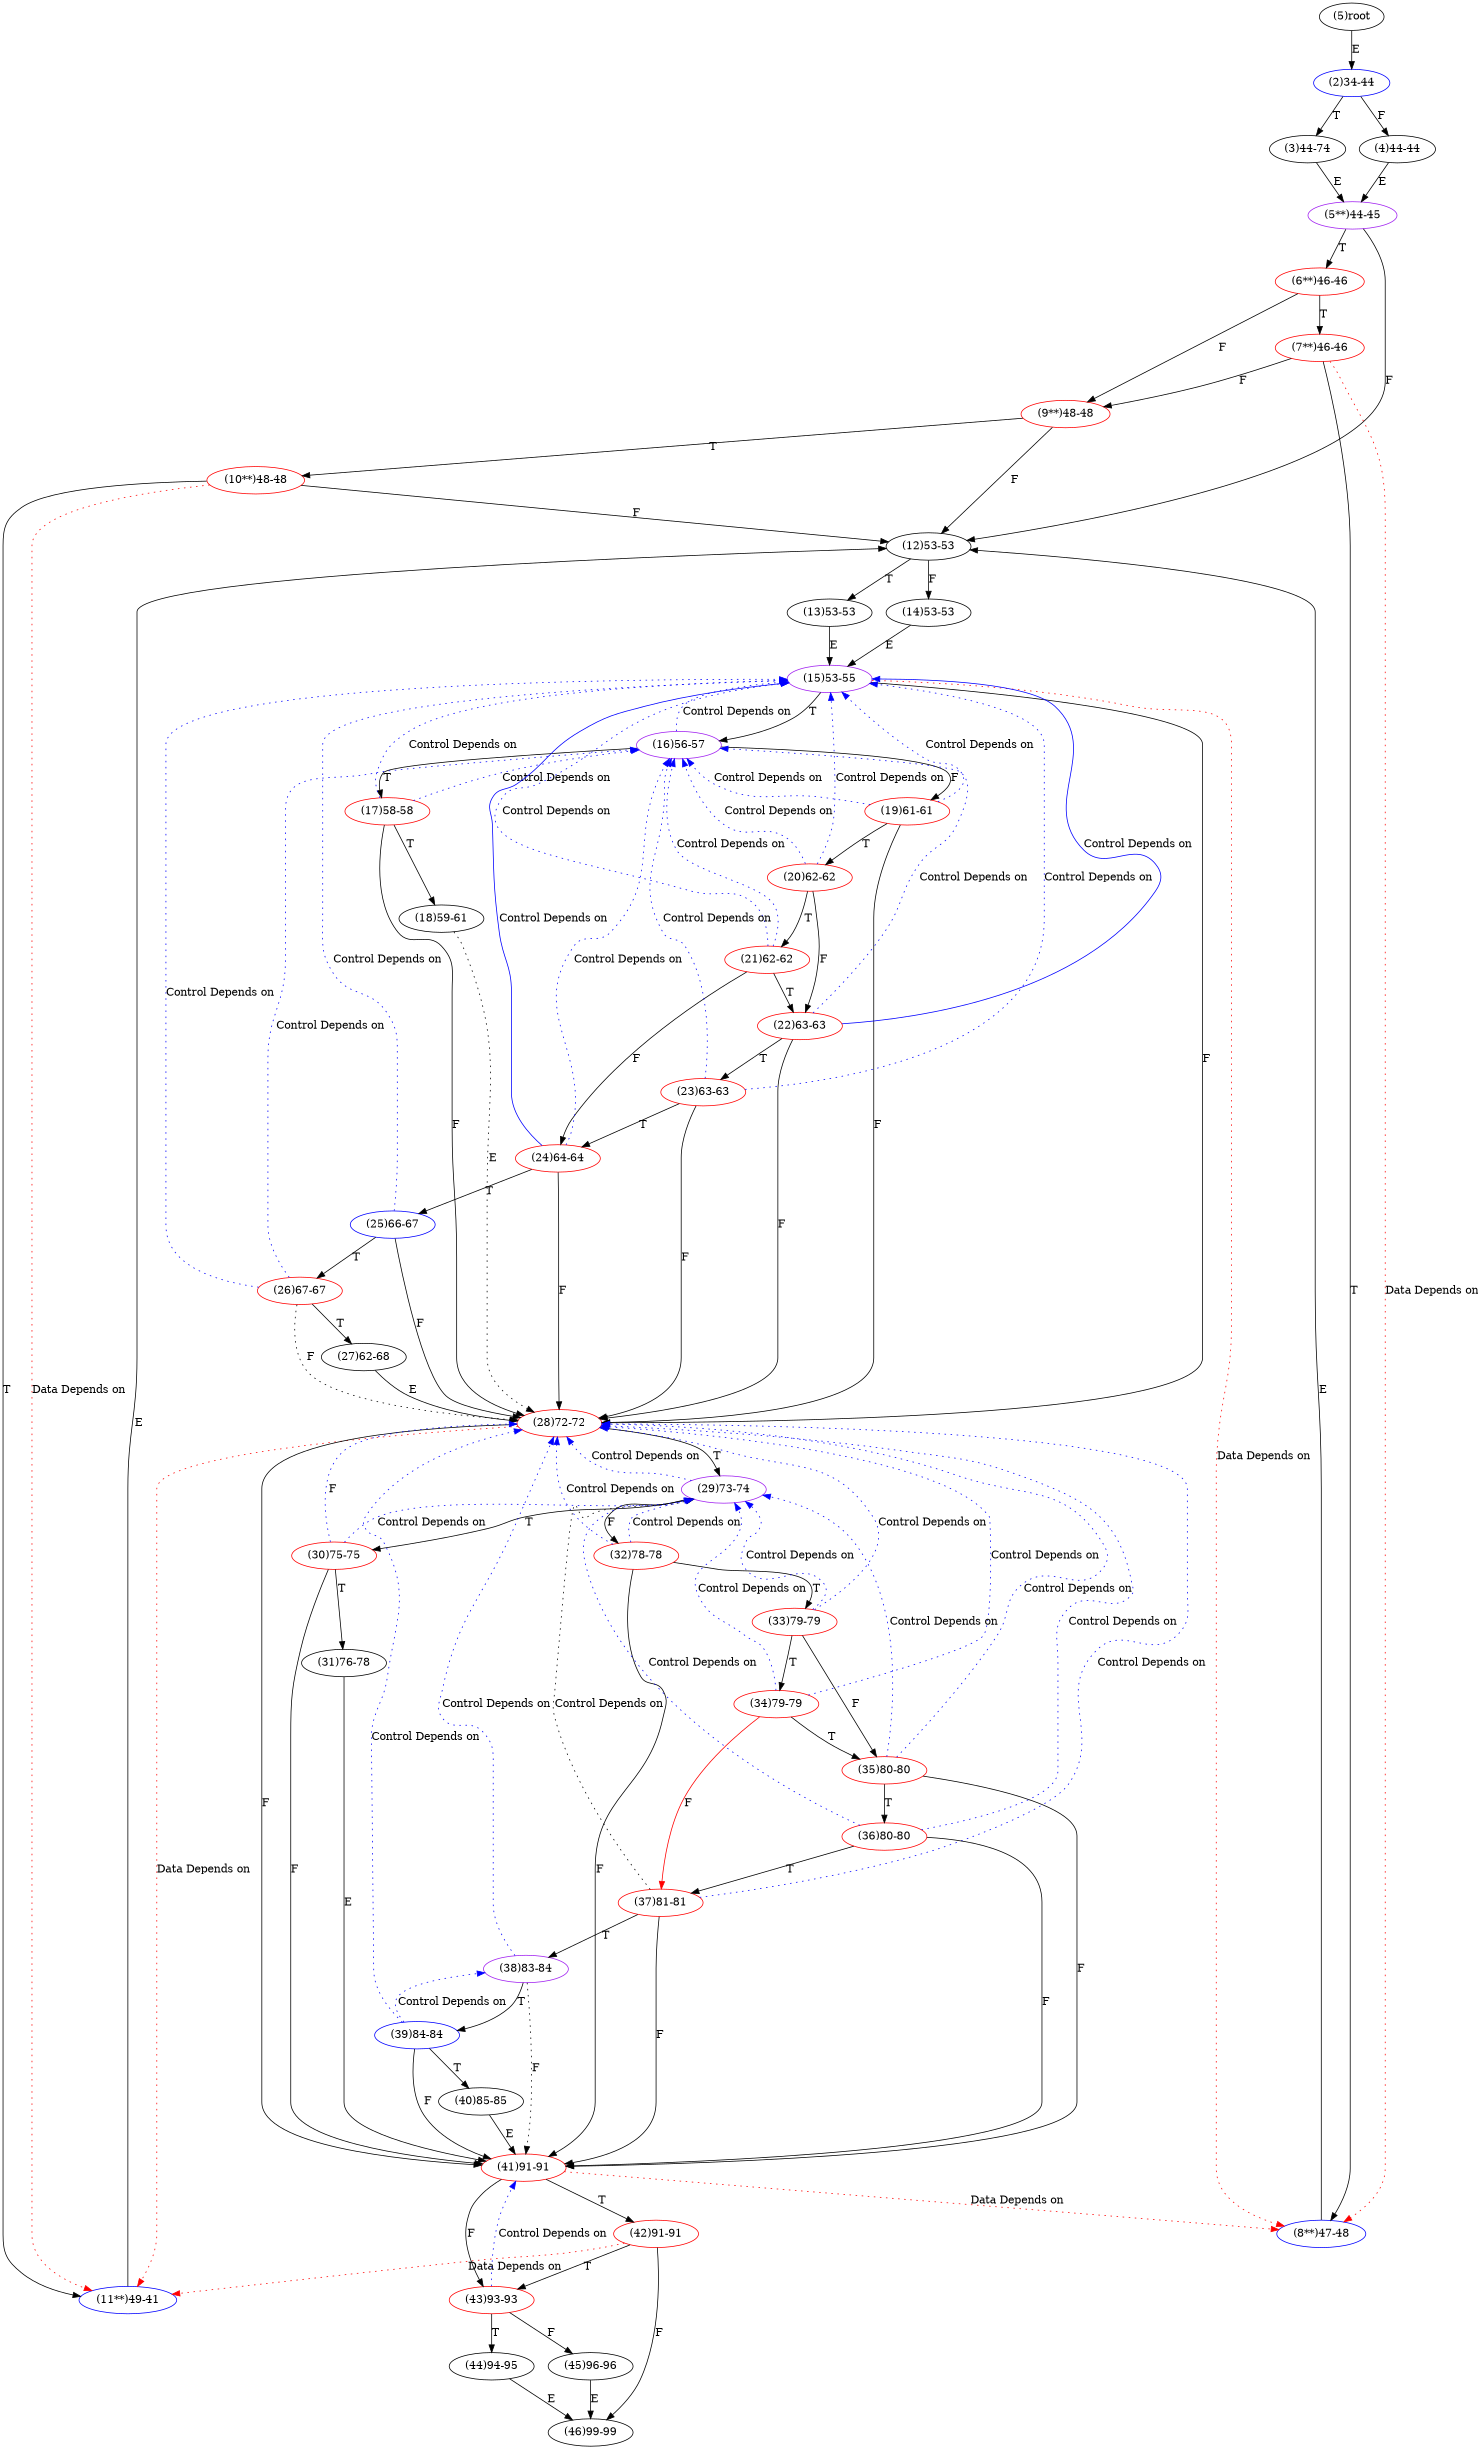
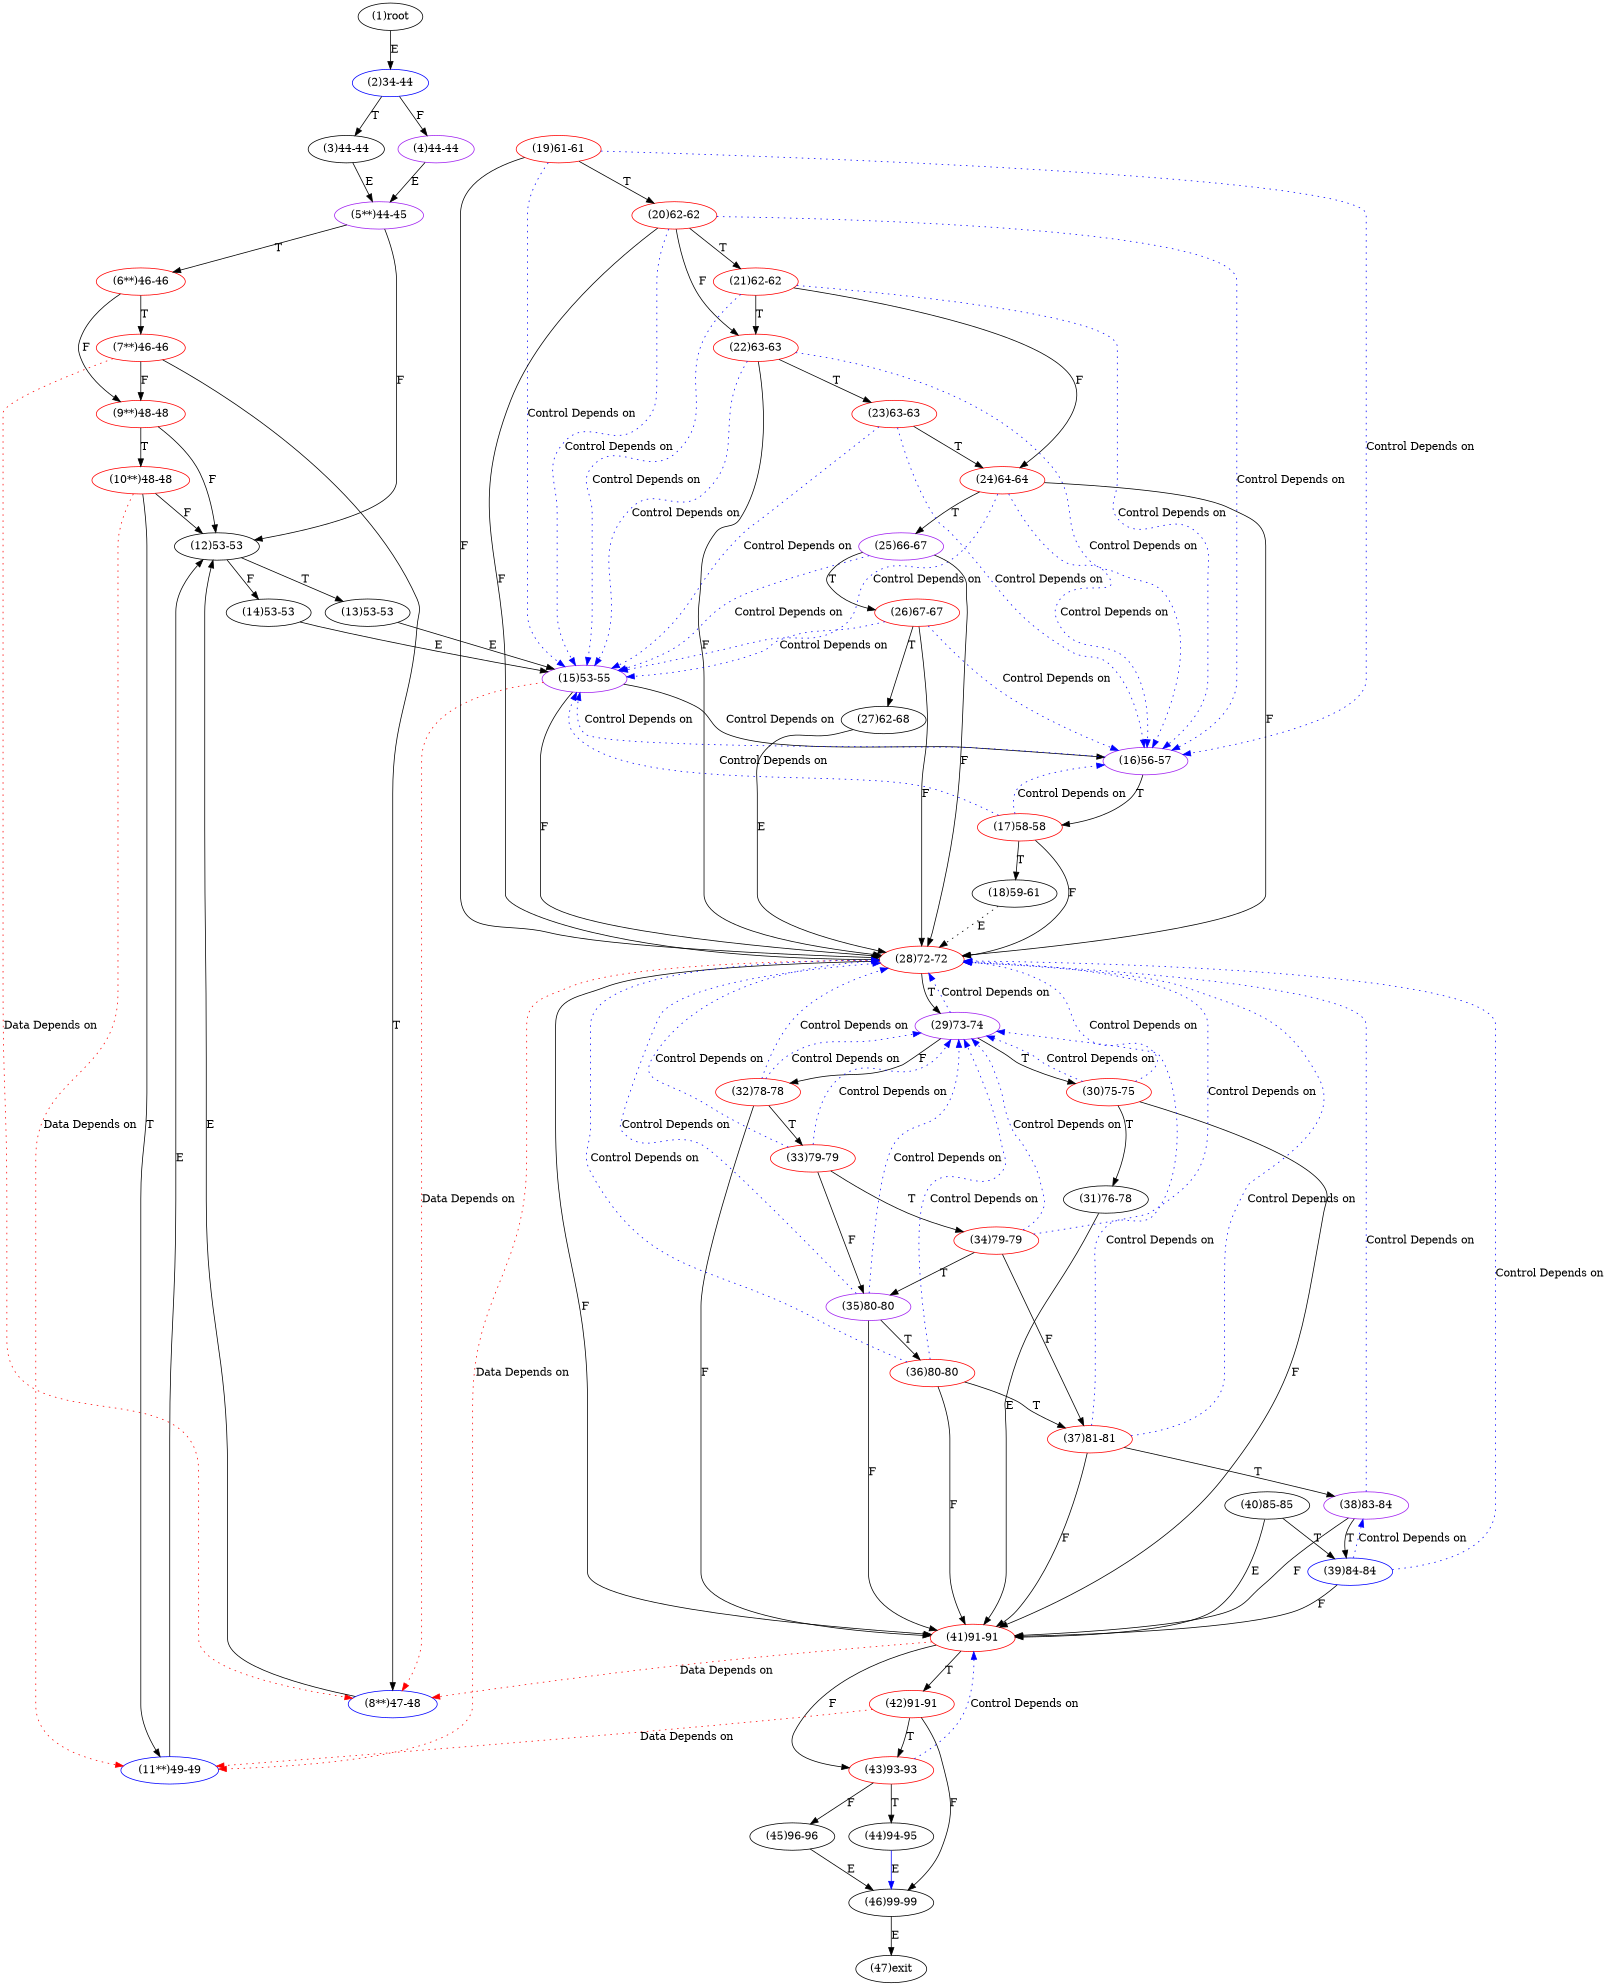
(1352, 17) -> (390, 17)
(1308, 149) -> (346, 149)
(1397, 149) -> (436, 149)
(813, 712) -> (780, 720)
(850, 754) -> none
(493, 835) -> (852, 617)
(1143, 856) -> (659, 499)
(393, 1225) -> (901, 546)
(681, 1282) -> (505, 720)
(371, 1400) -> (922, 782)
(333, 1489) -> (1143, 1026)
(558, 1650) -> (1170, 1183)
(884, 1770) -> (868, 1307)
(691, 1787) -> (1041, 1336)
none -> (891, 1969)
(532, 2065) -> (1219, 1614)
(446, 2066) -> (1306, 1536)
(128, 2300) -> (170, 1770)
(538, 2397) -> (891, 1866)
